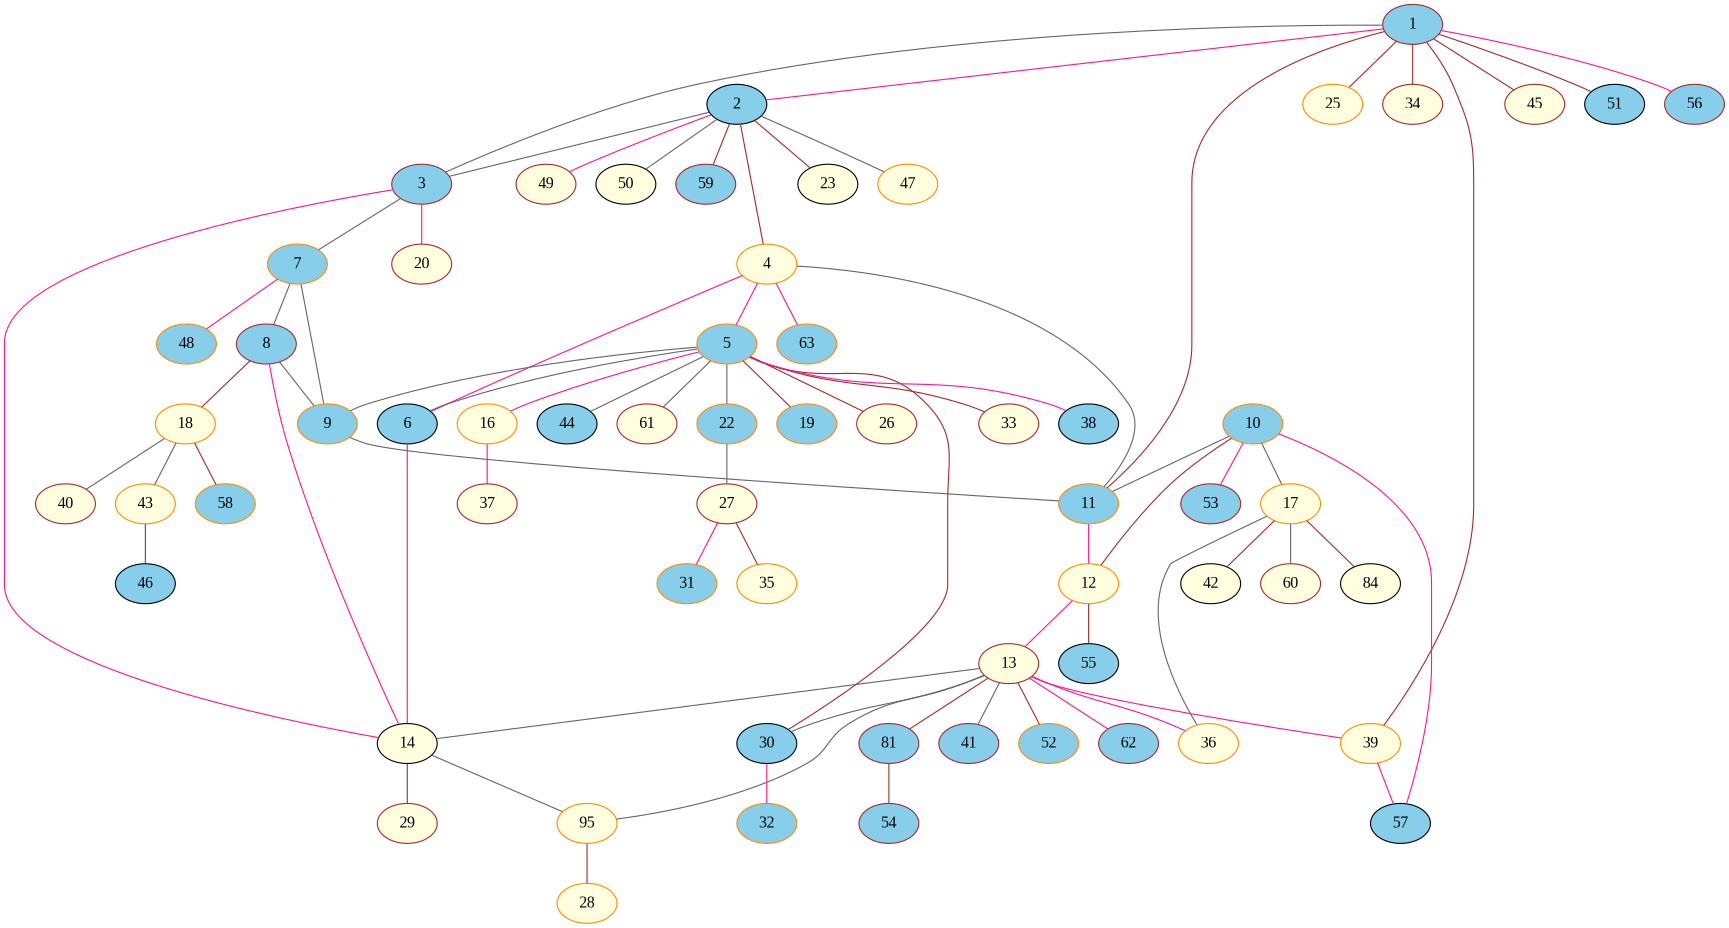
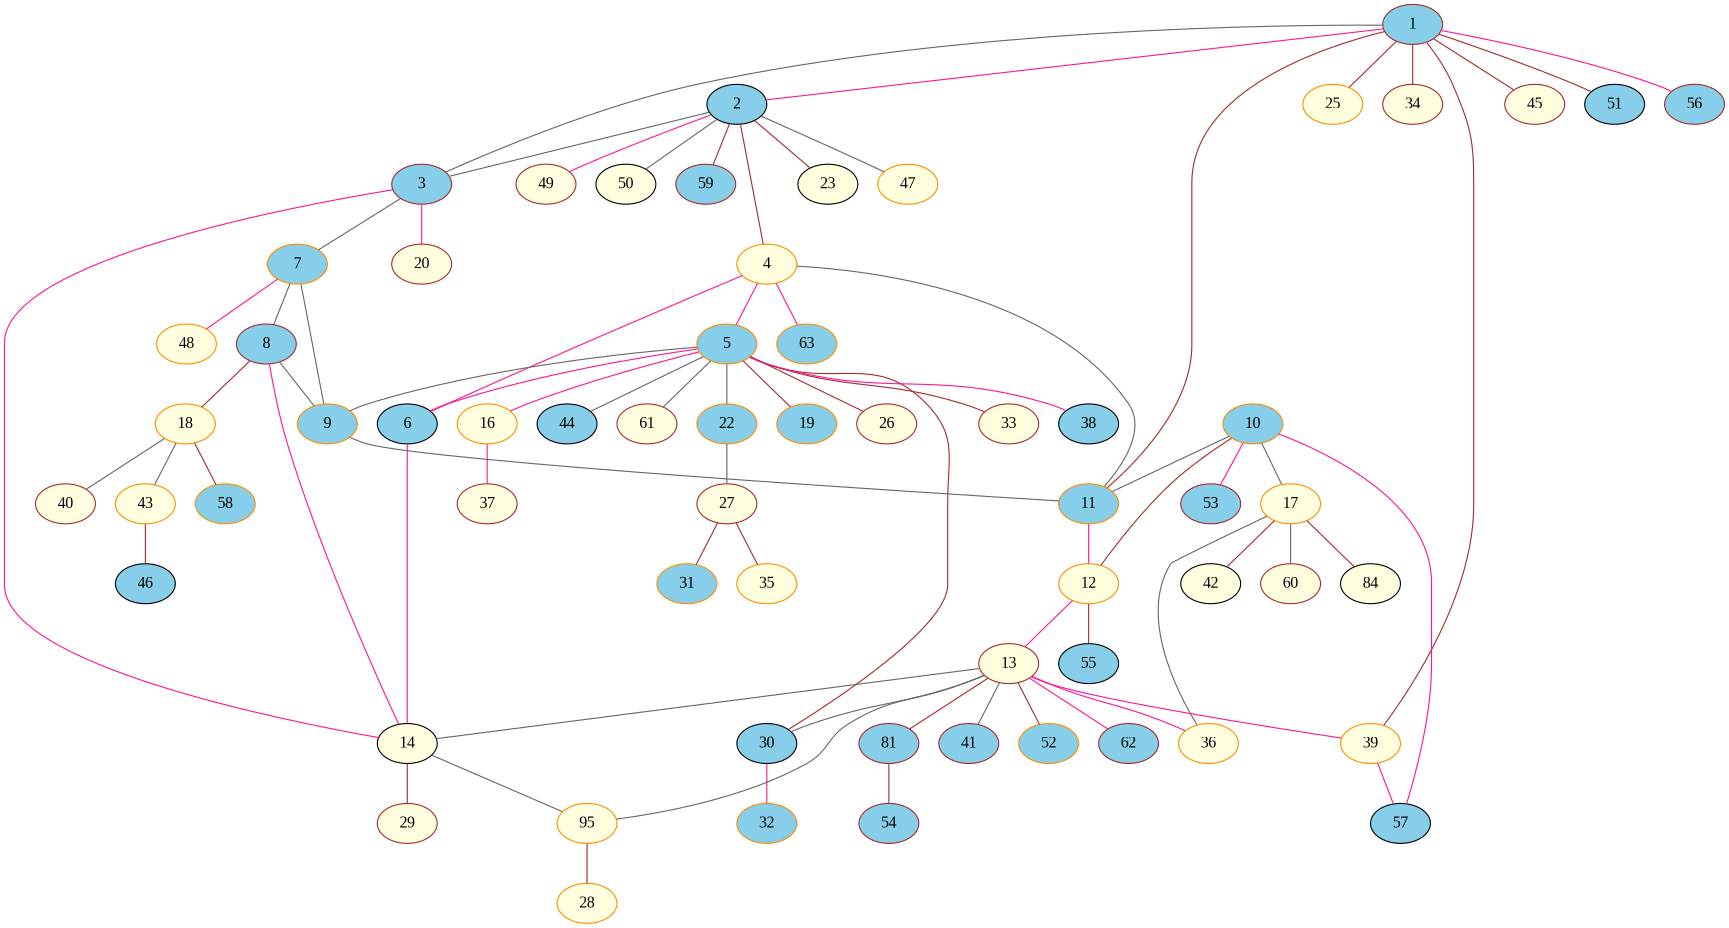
(186, 344) -> (186, 344)
(562, 373) -> (562, 373)
(707, 544) -> (707, 544)
